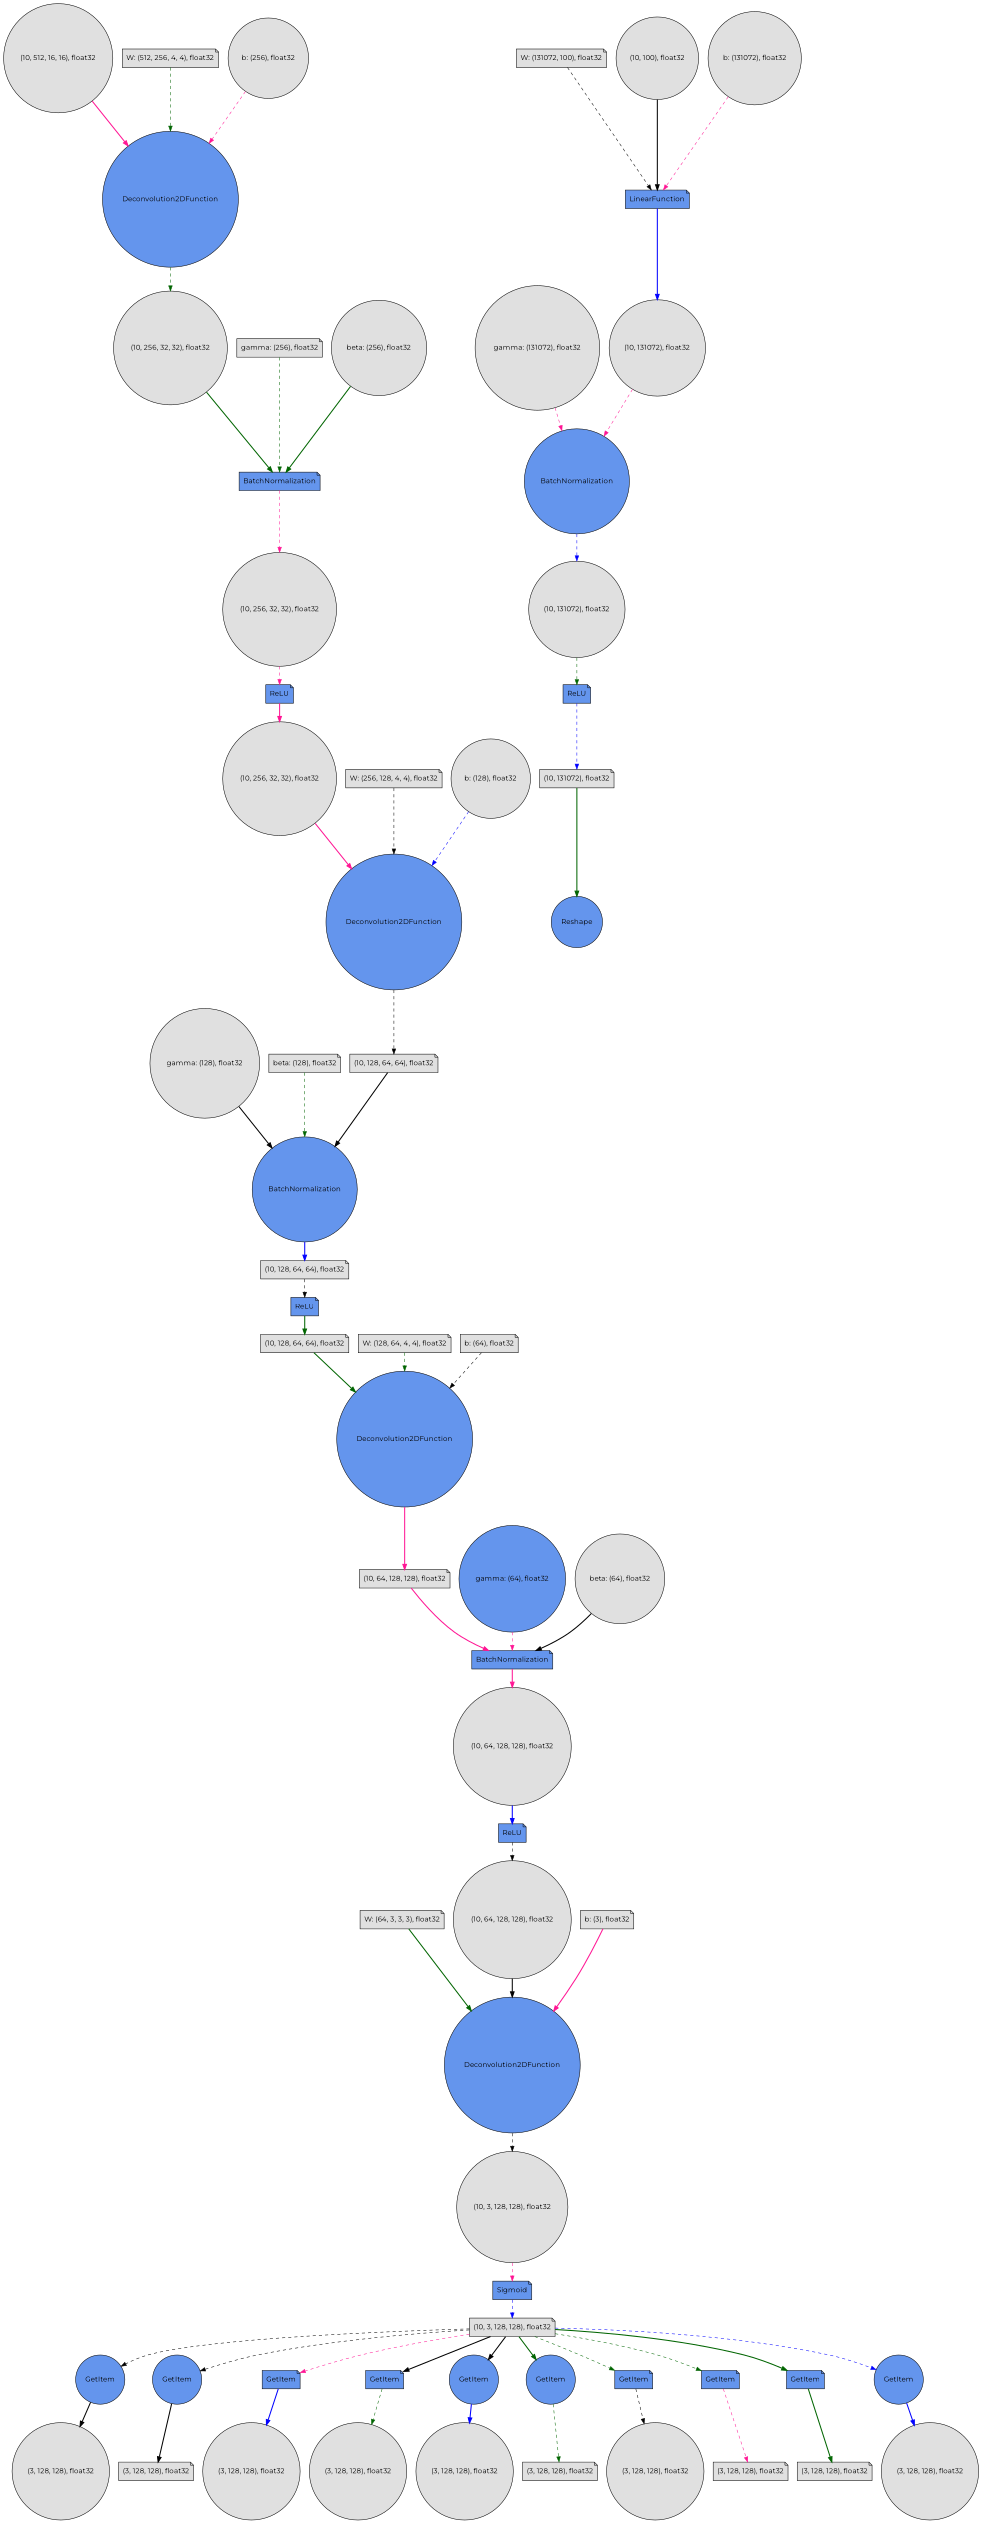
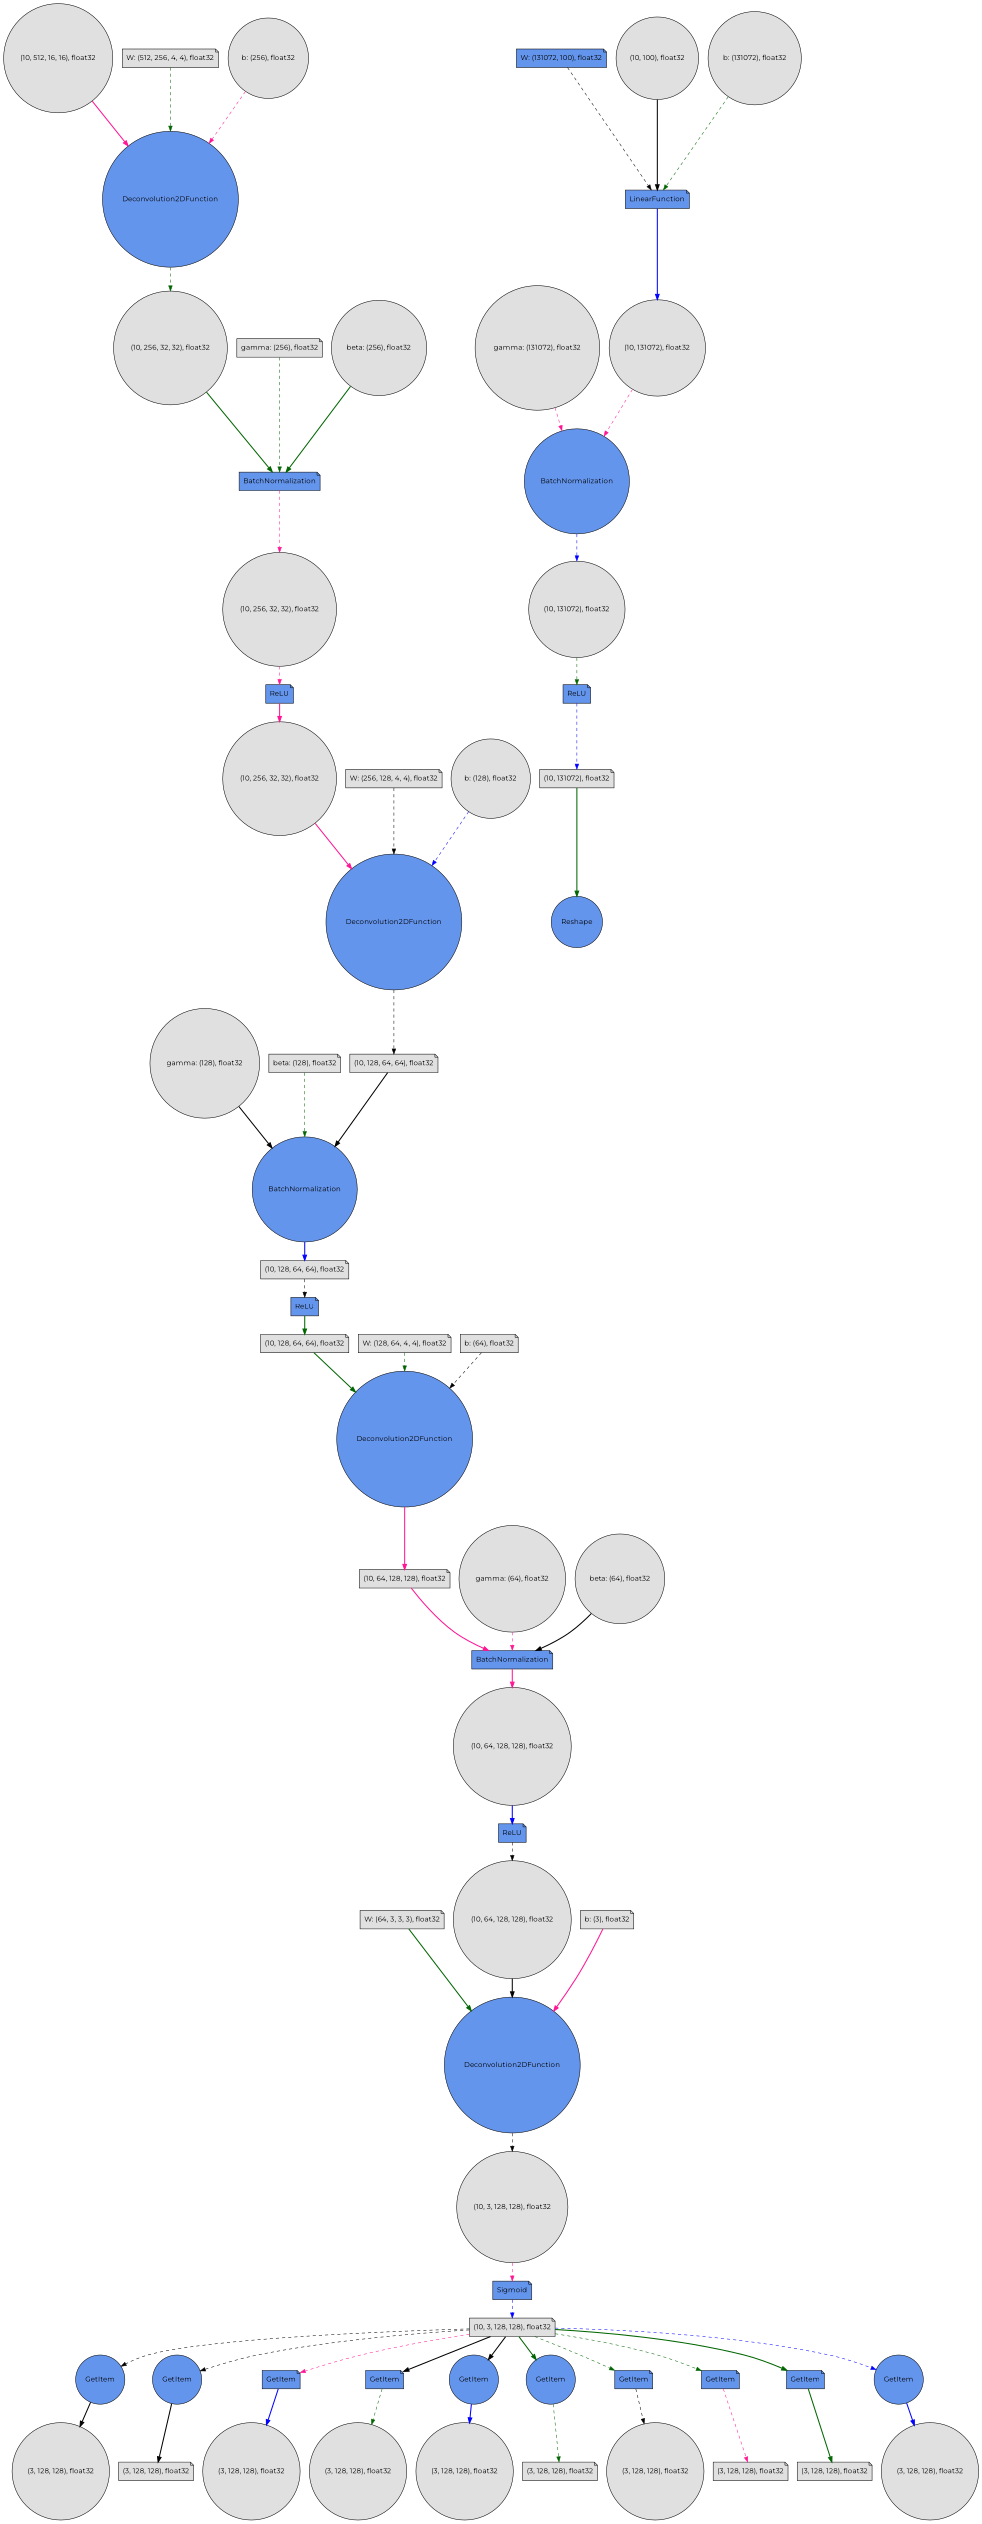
(561, 58) -> (561, 58)
(697, 141) -> (697, 141)
(512, 1579) -> (512, 1579)
